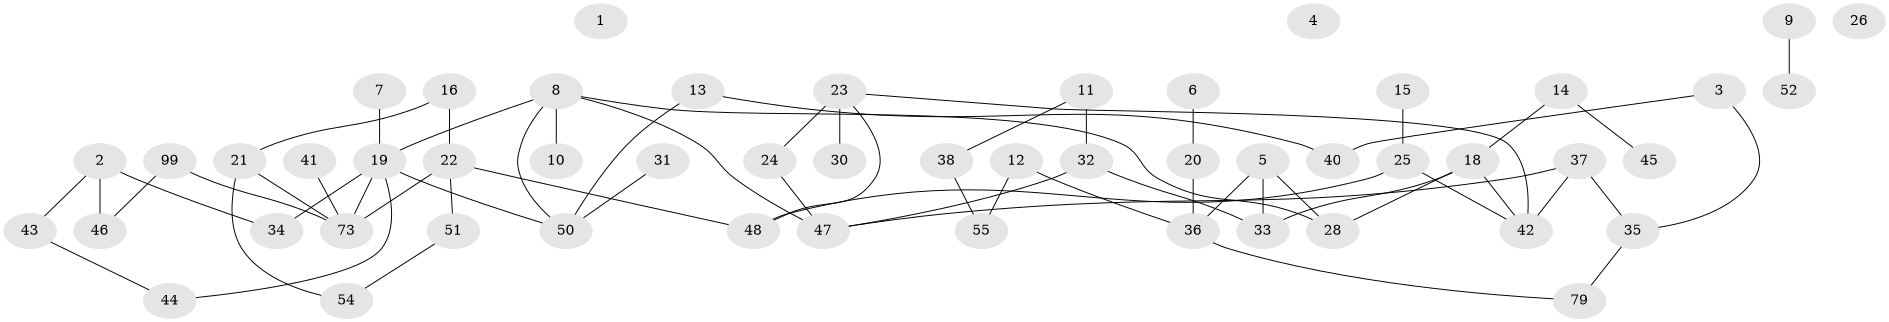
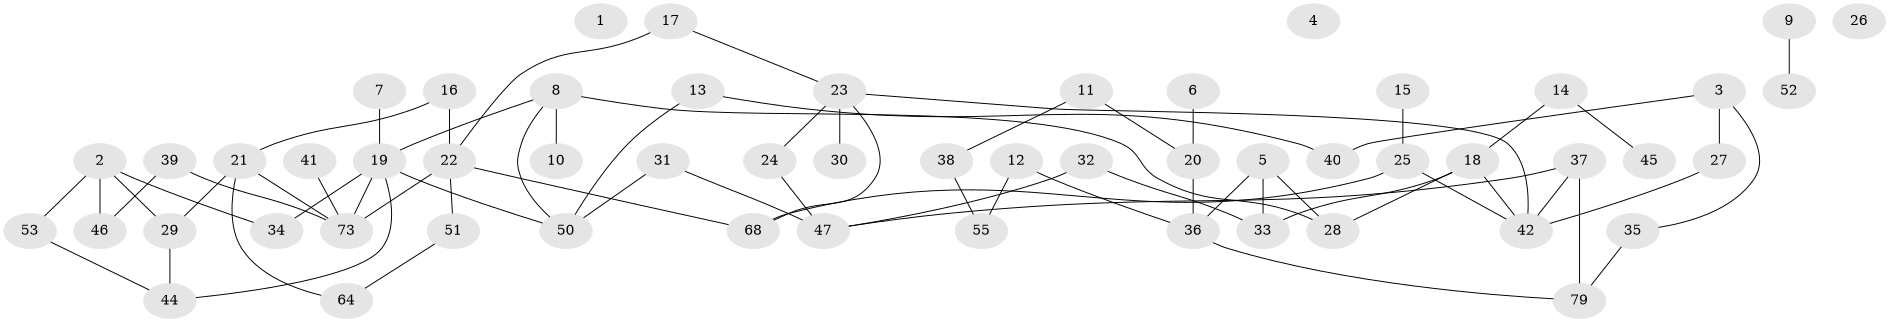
none -> (671, 21)
(1086, 126) -> (1140, 126)
(700, 145) -> (744, 195)
(170, 161) -> (170, 161)
none -> (1719, 161)
(1606, 196) -> (1580, 231)
(30, 231) -> (30, 231)
none -> (170, 231)
(753, 231) -> (753, 231)
(347, 301) -> (347, 301)
